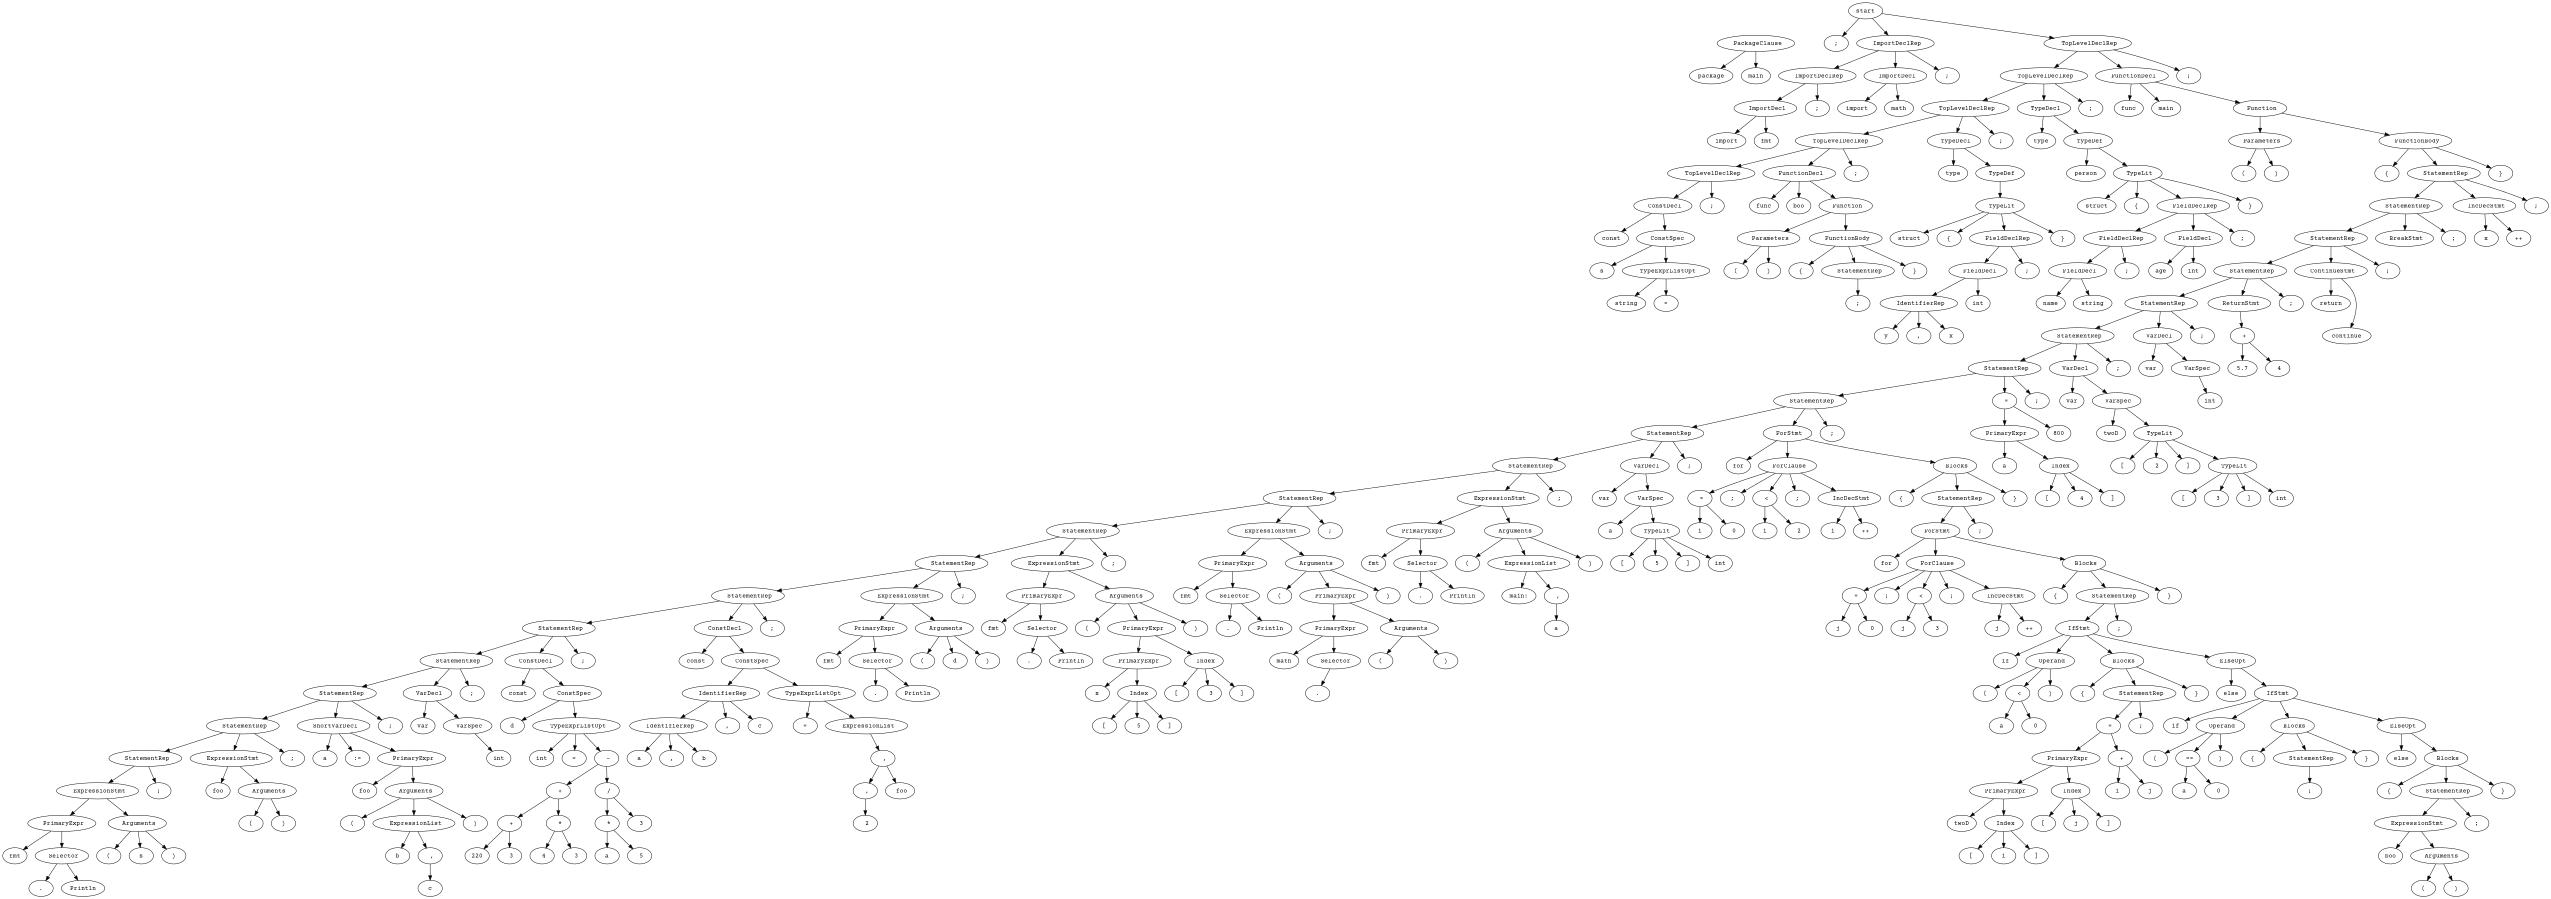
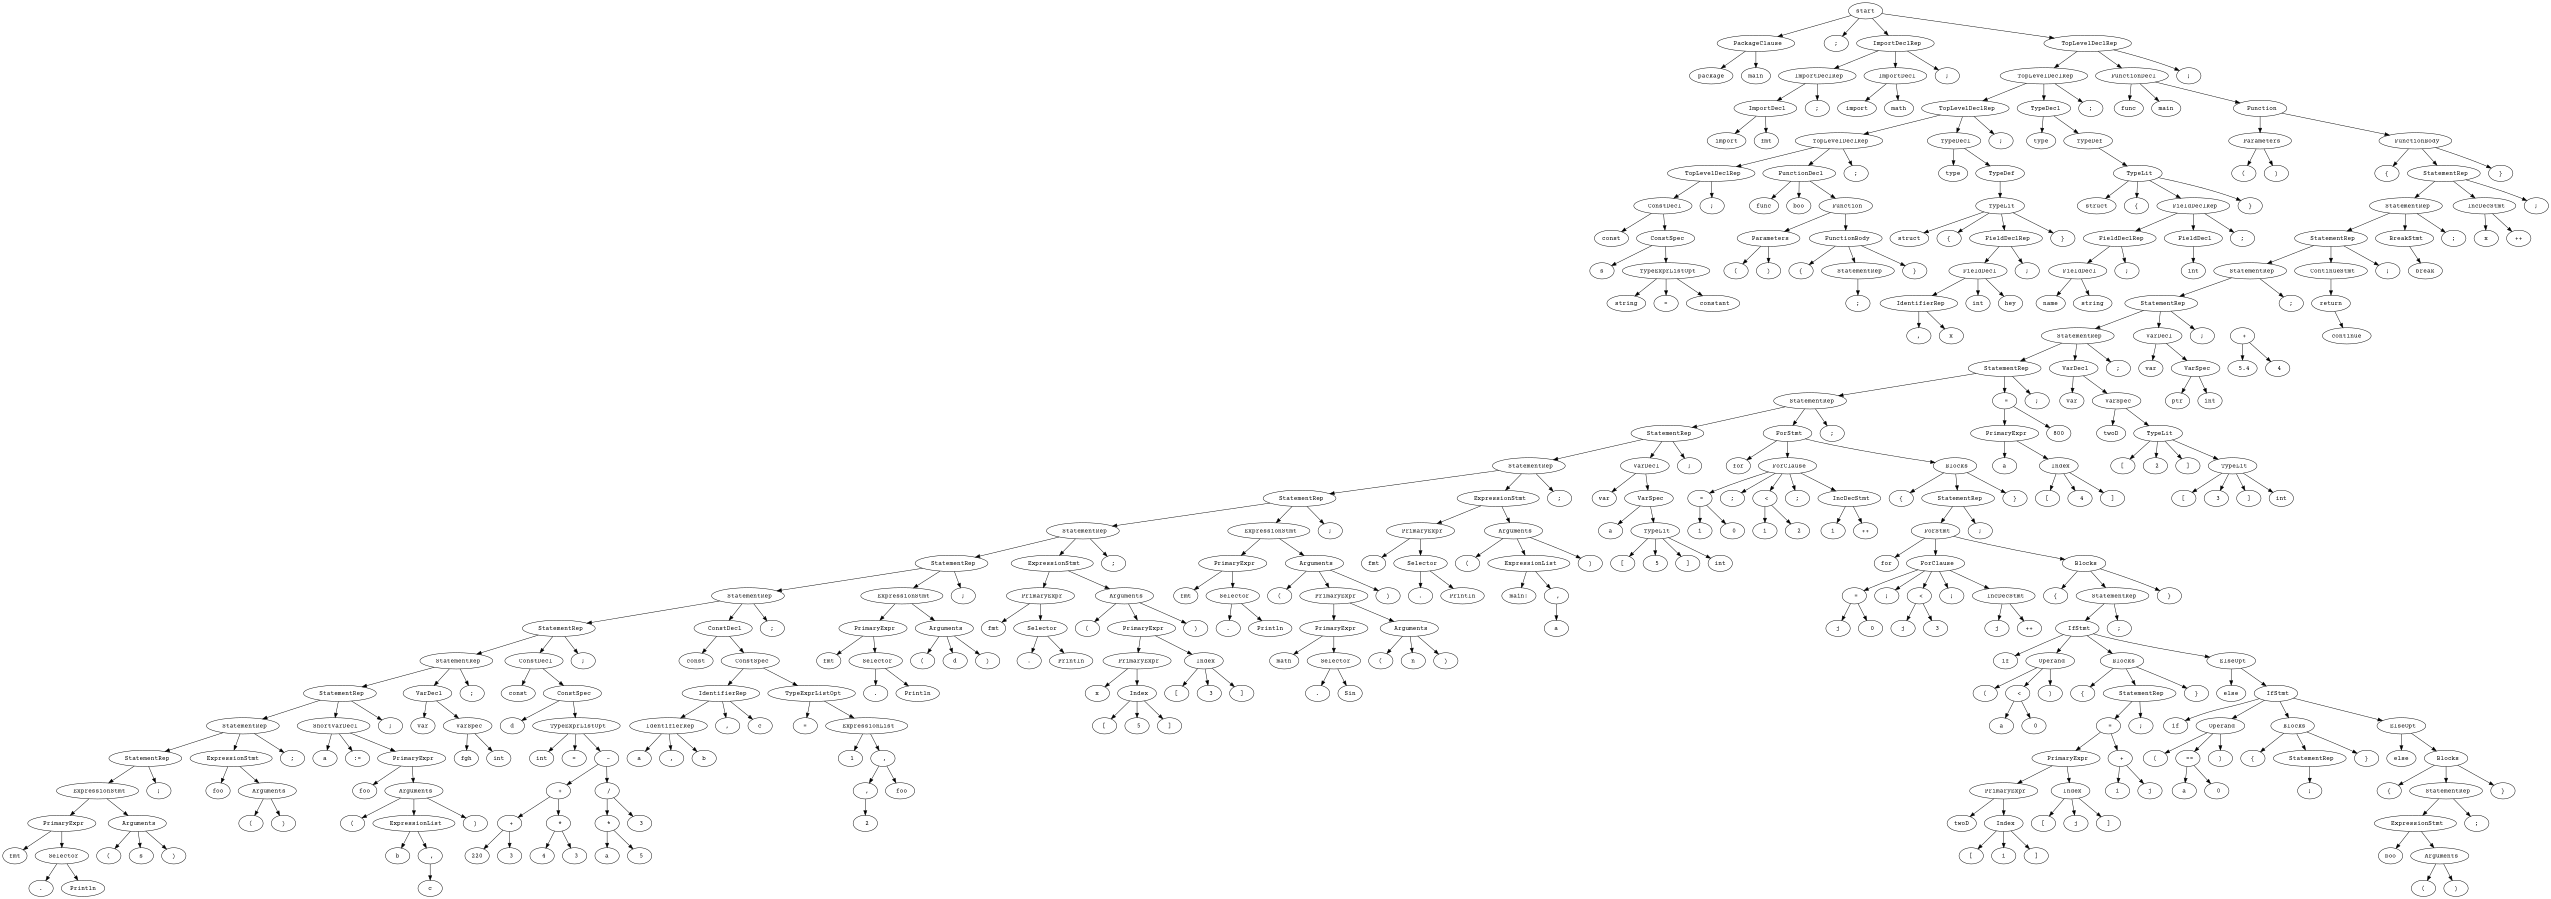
none -> (1817, 25)
(2086, 173) -> none
(2161, 271) -> none
none -> (2425, 271)
(2356, 299) -> (2338, 318)
none -> (1713, 303)
none -> (2010, 303)
(2239, 303) -> none
(1886, 336) -> none
(2242, 368) -> (2242, 368)
none -> (2178, 401)
none -> (1413, 661)
none -> (1350, 693)
none -> (466, 758)
none -> (850, 758)
